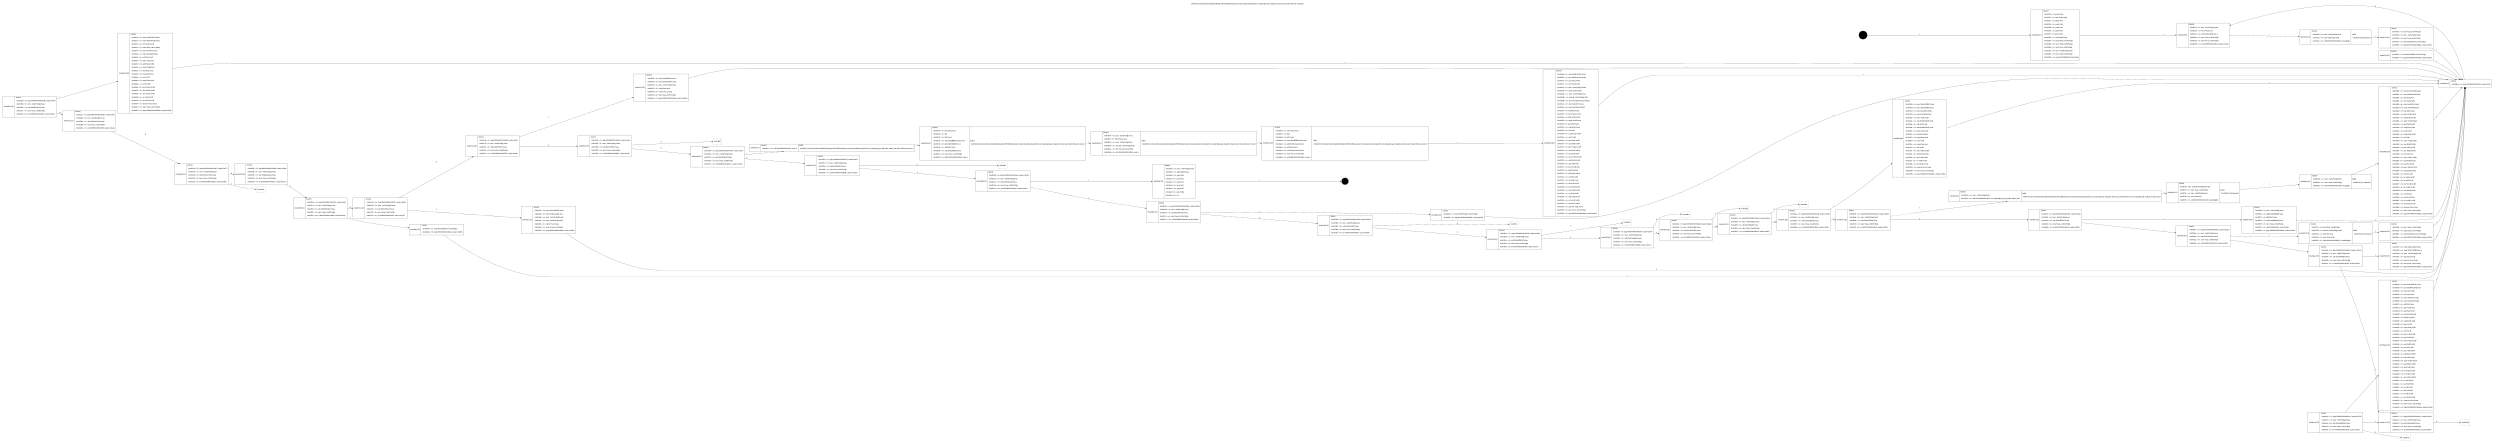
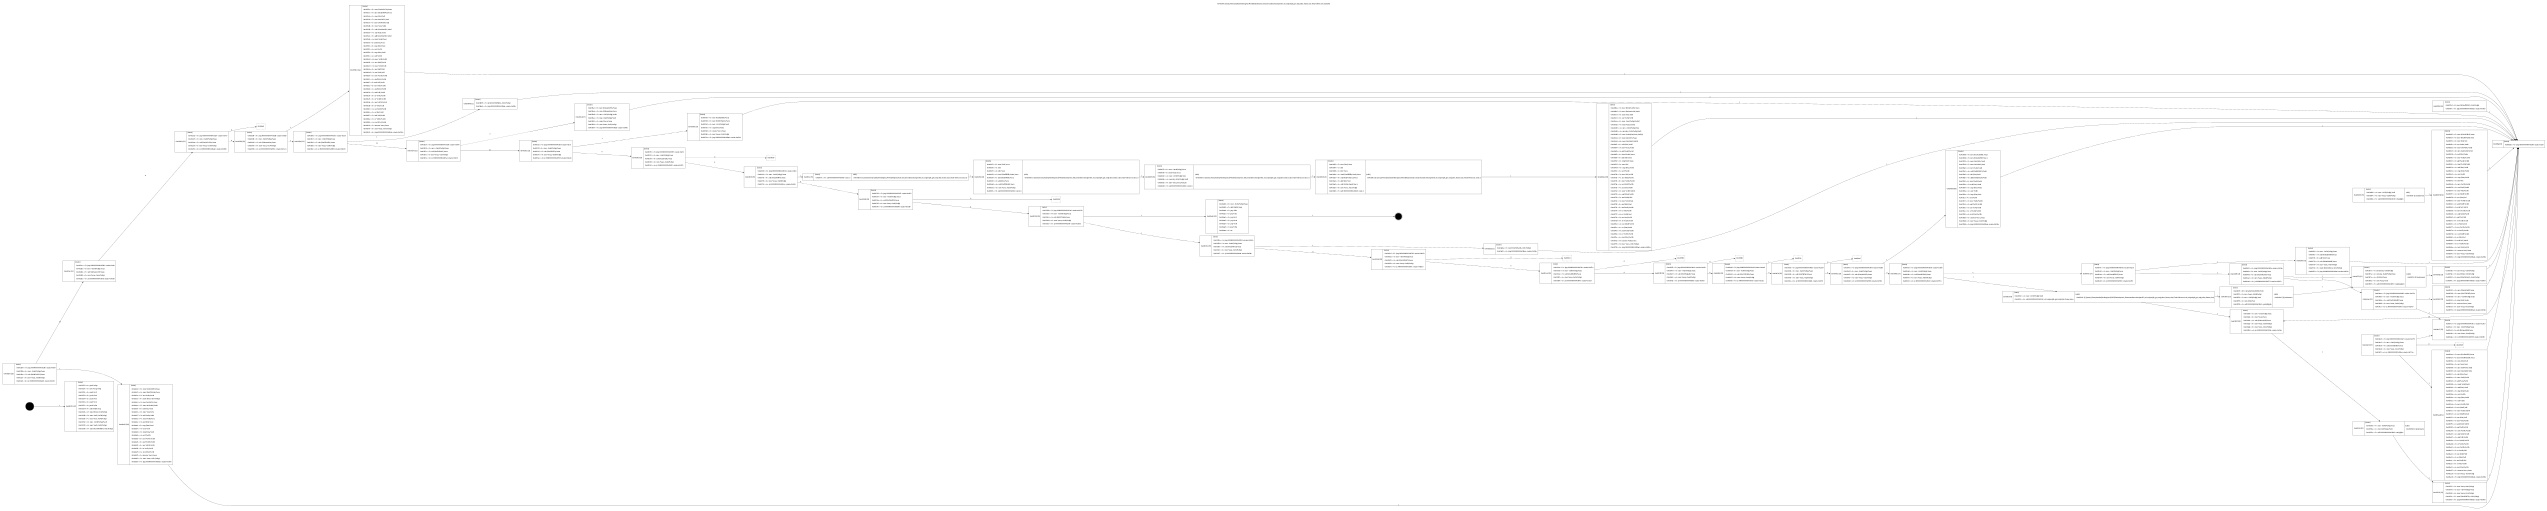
(2127, 35) -> (2185, 310)
none -> (377, 70)
(2269, 187) -> (2323, 292)
(2465, 423) -> none
